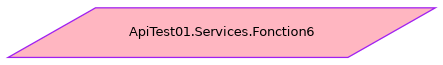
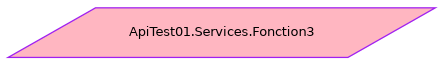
(222, 33) -> (222, 33)
